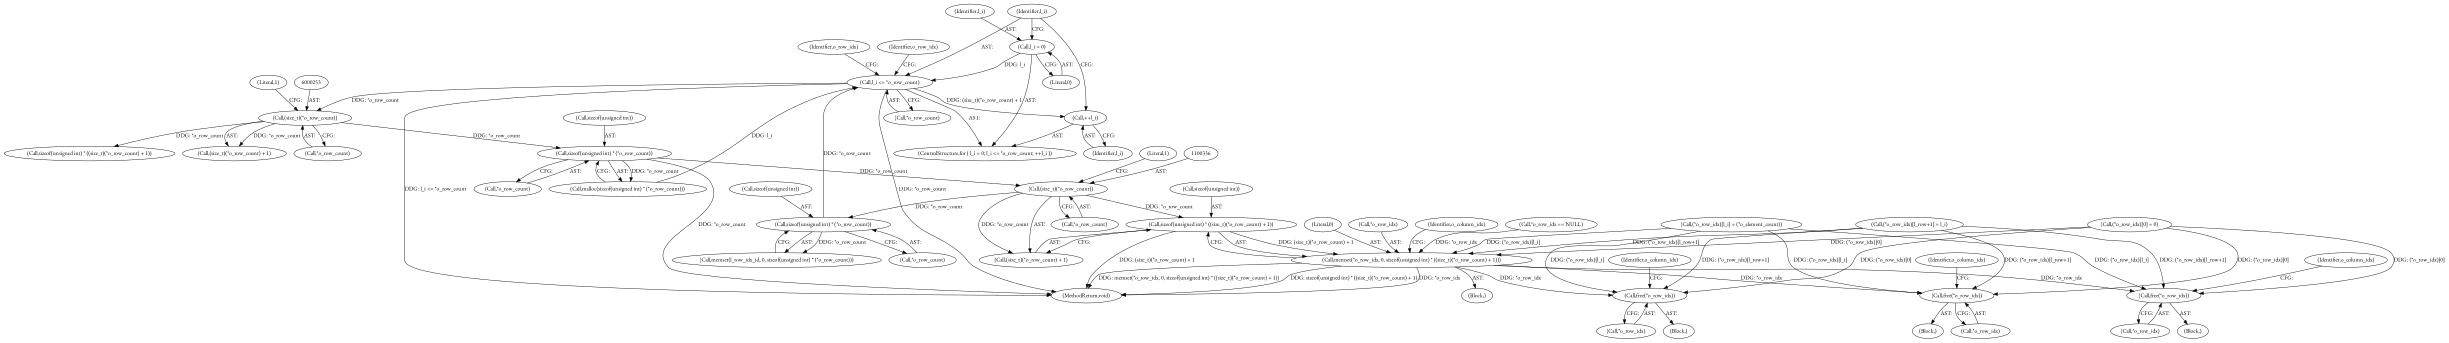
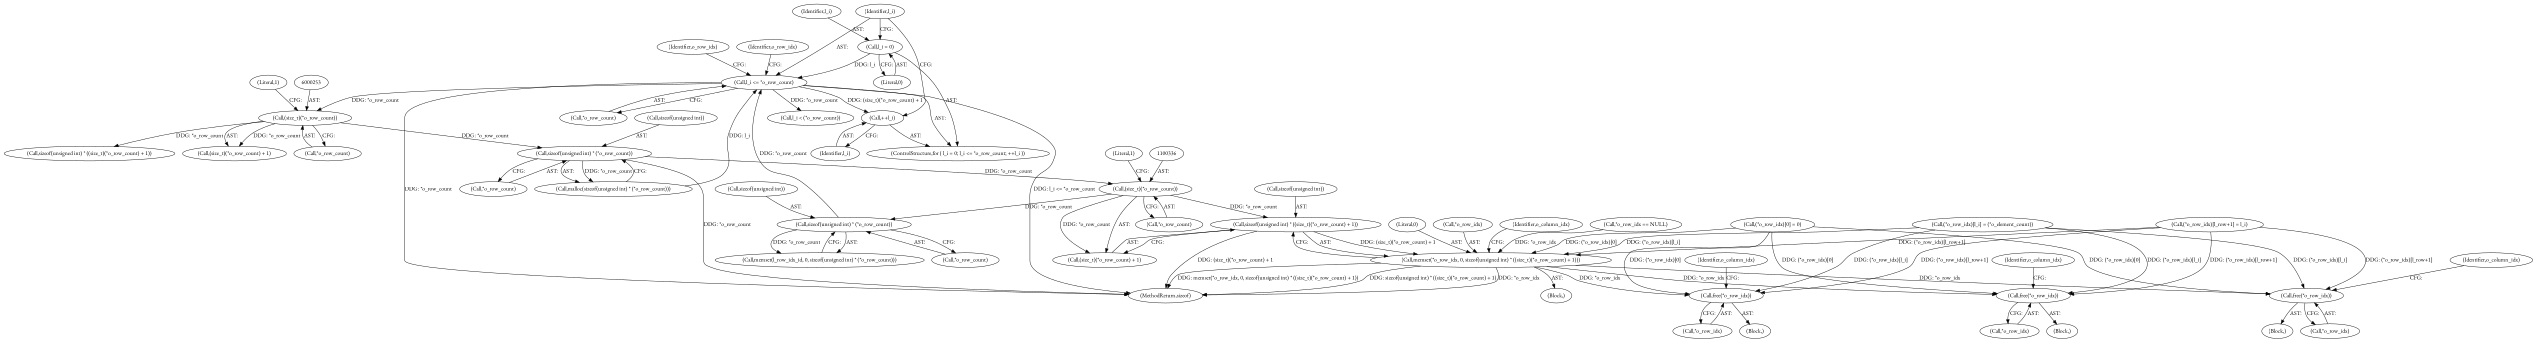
none -> (811, 118)
(1086, 296) -> (1166, 296)
